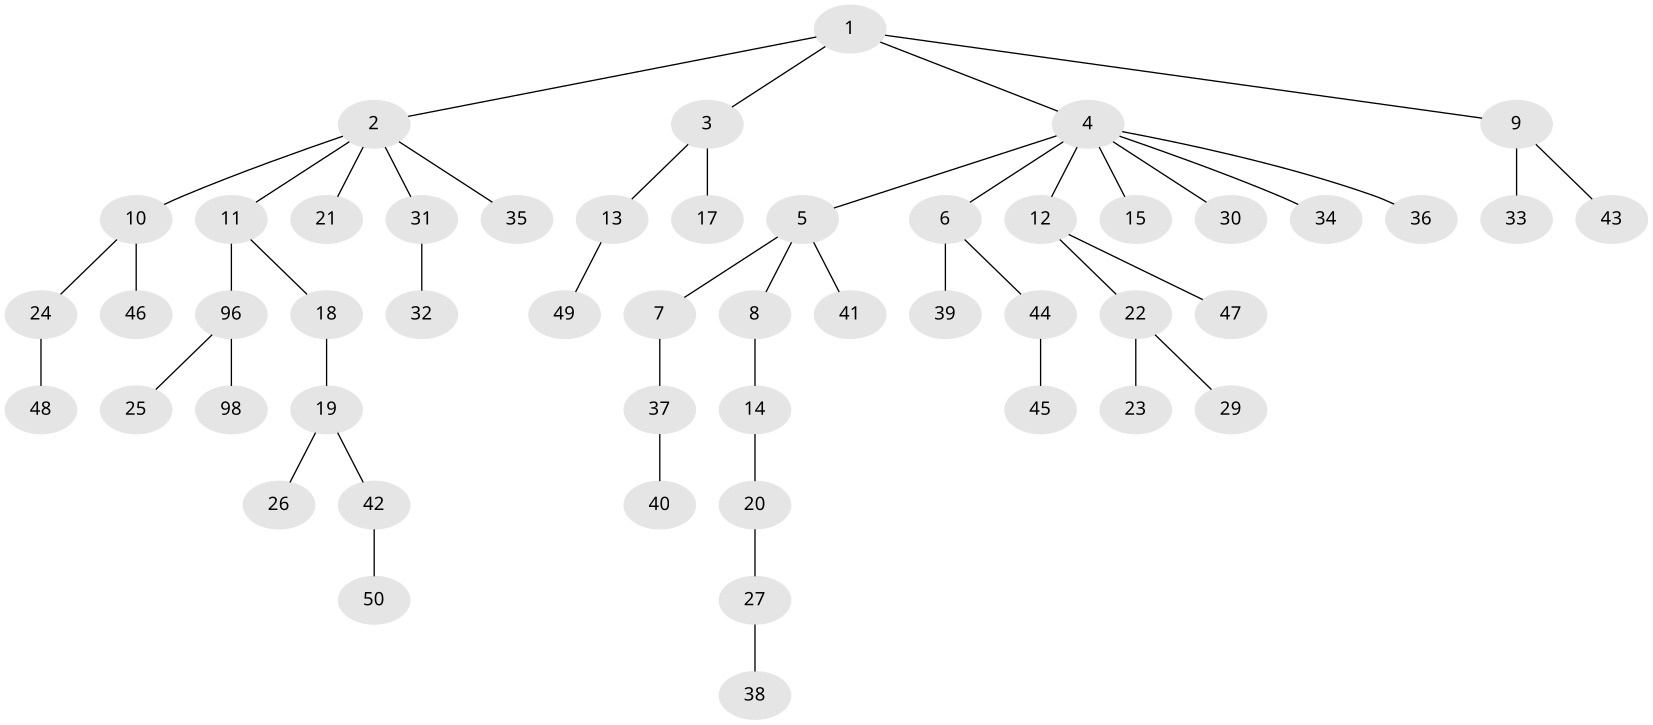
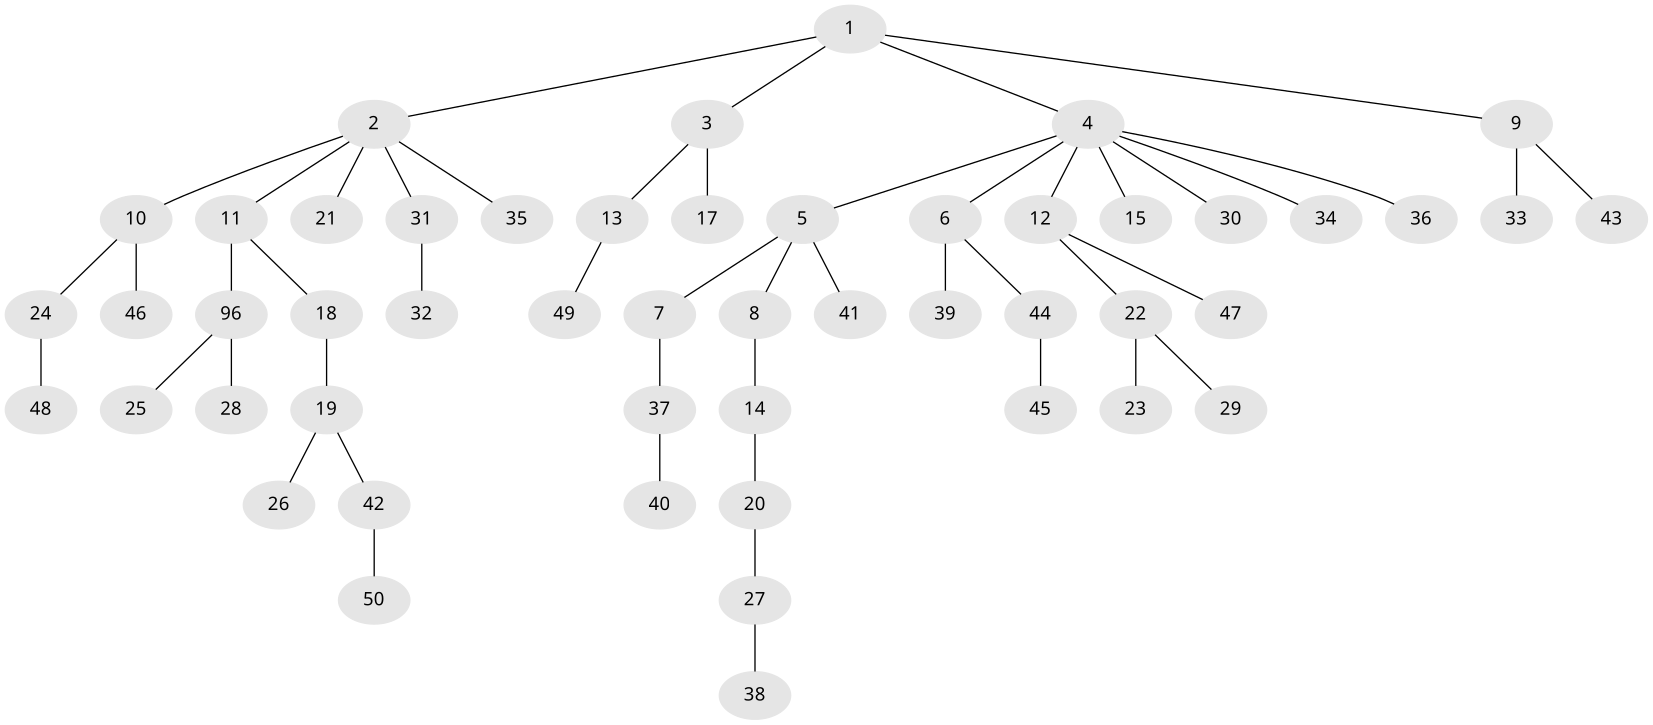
(231, 410) -> (231, 410)
